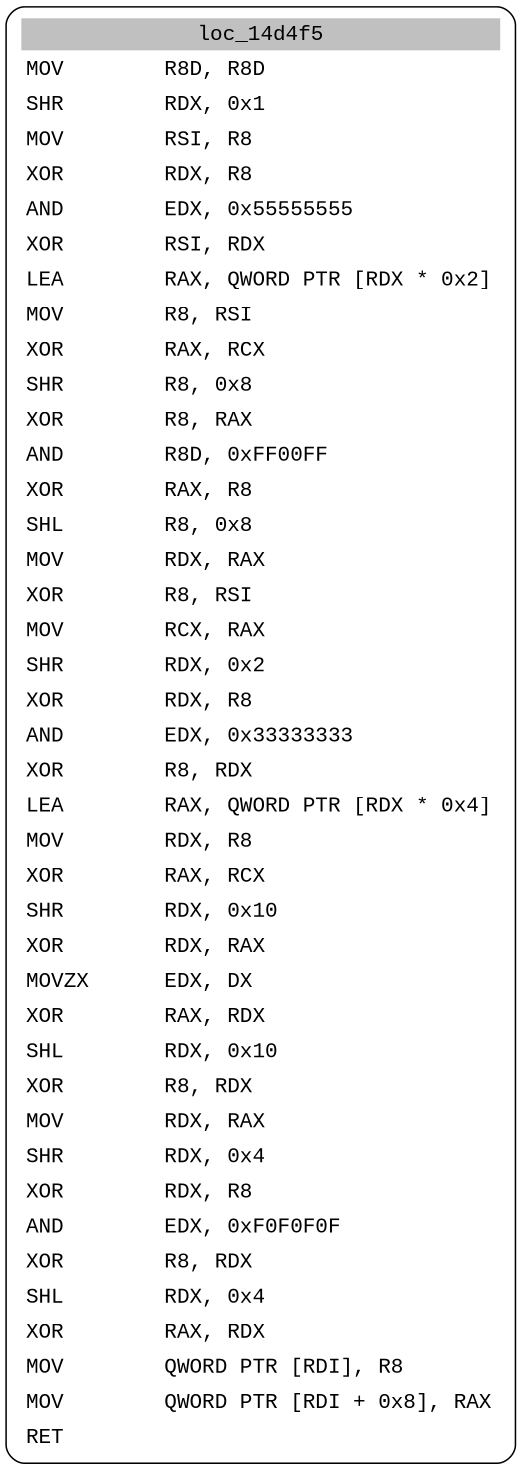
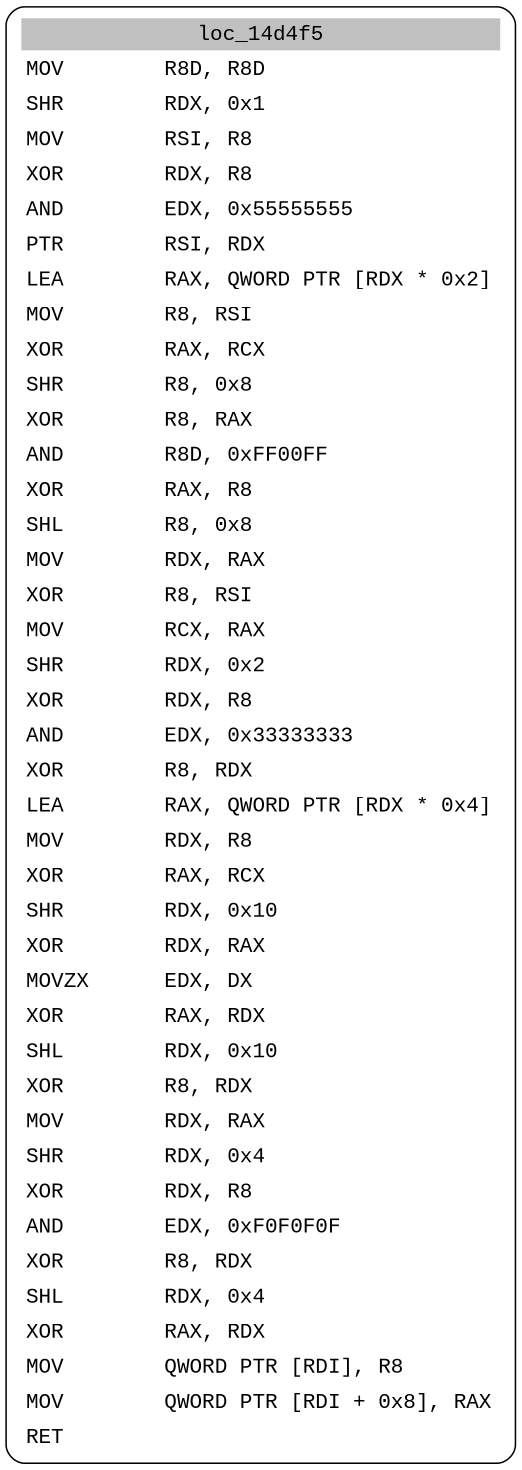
(146, 244) -> (146, 244)
